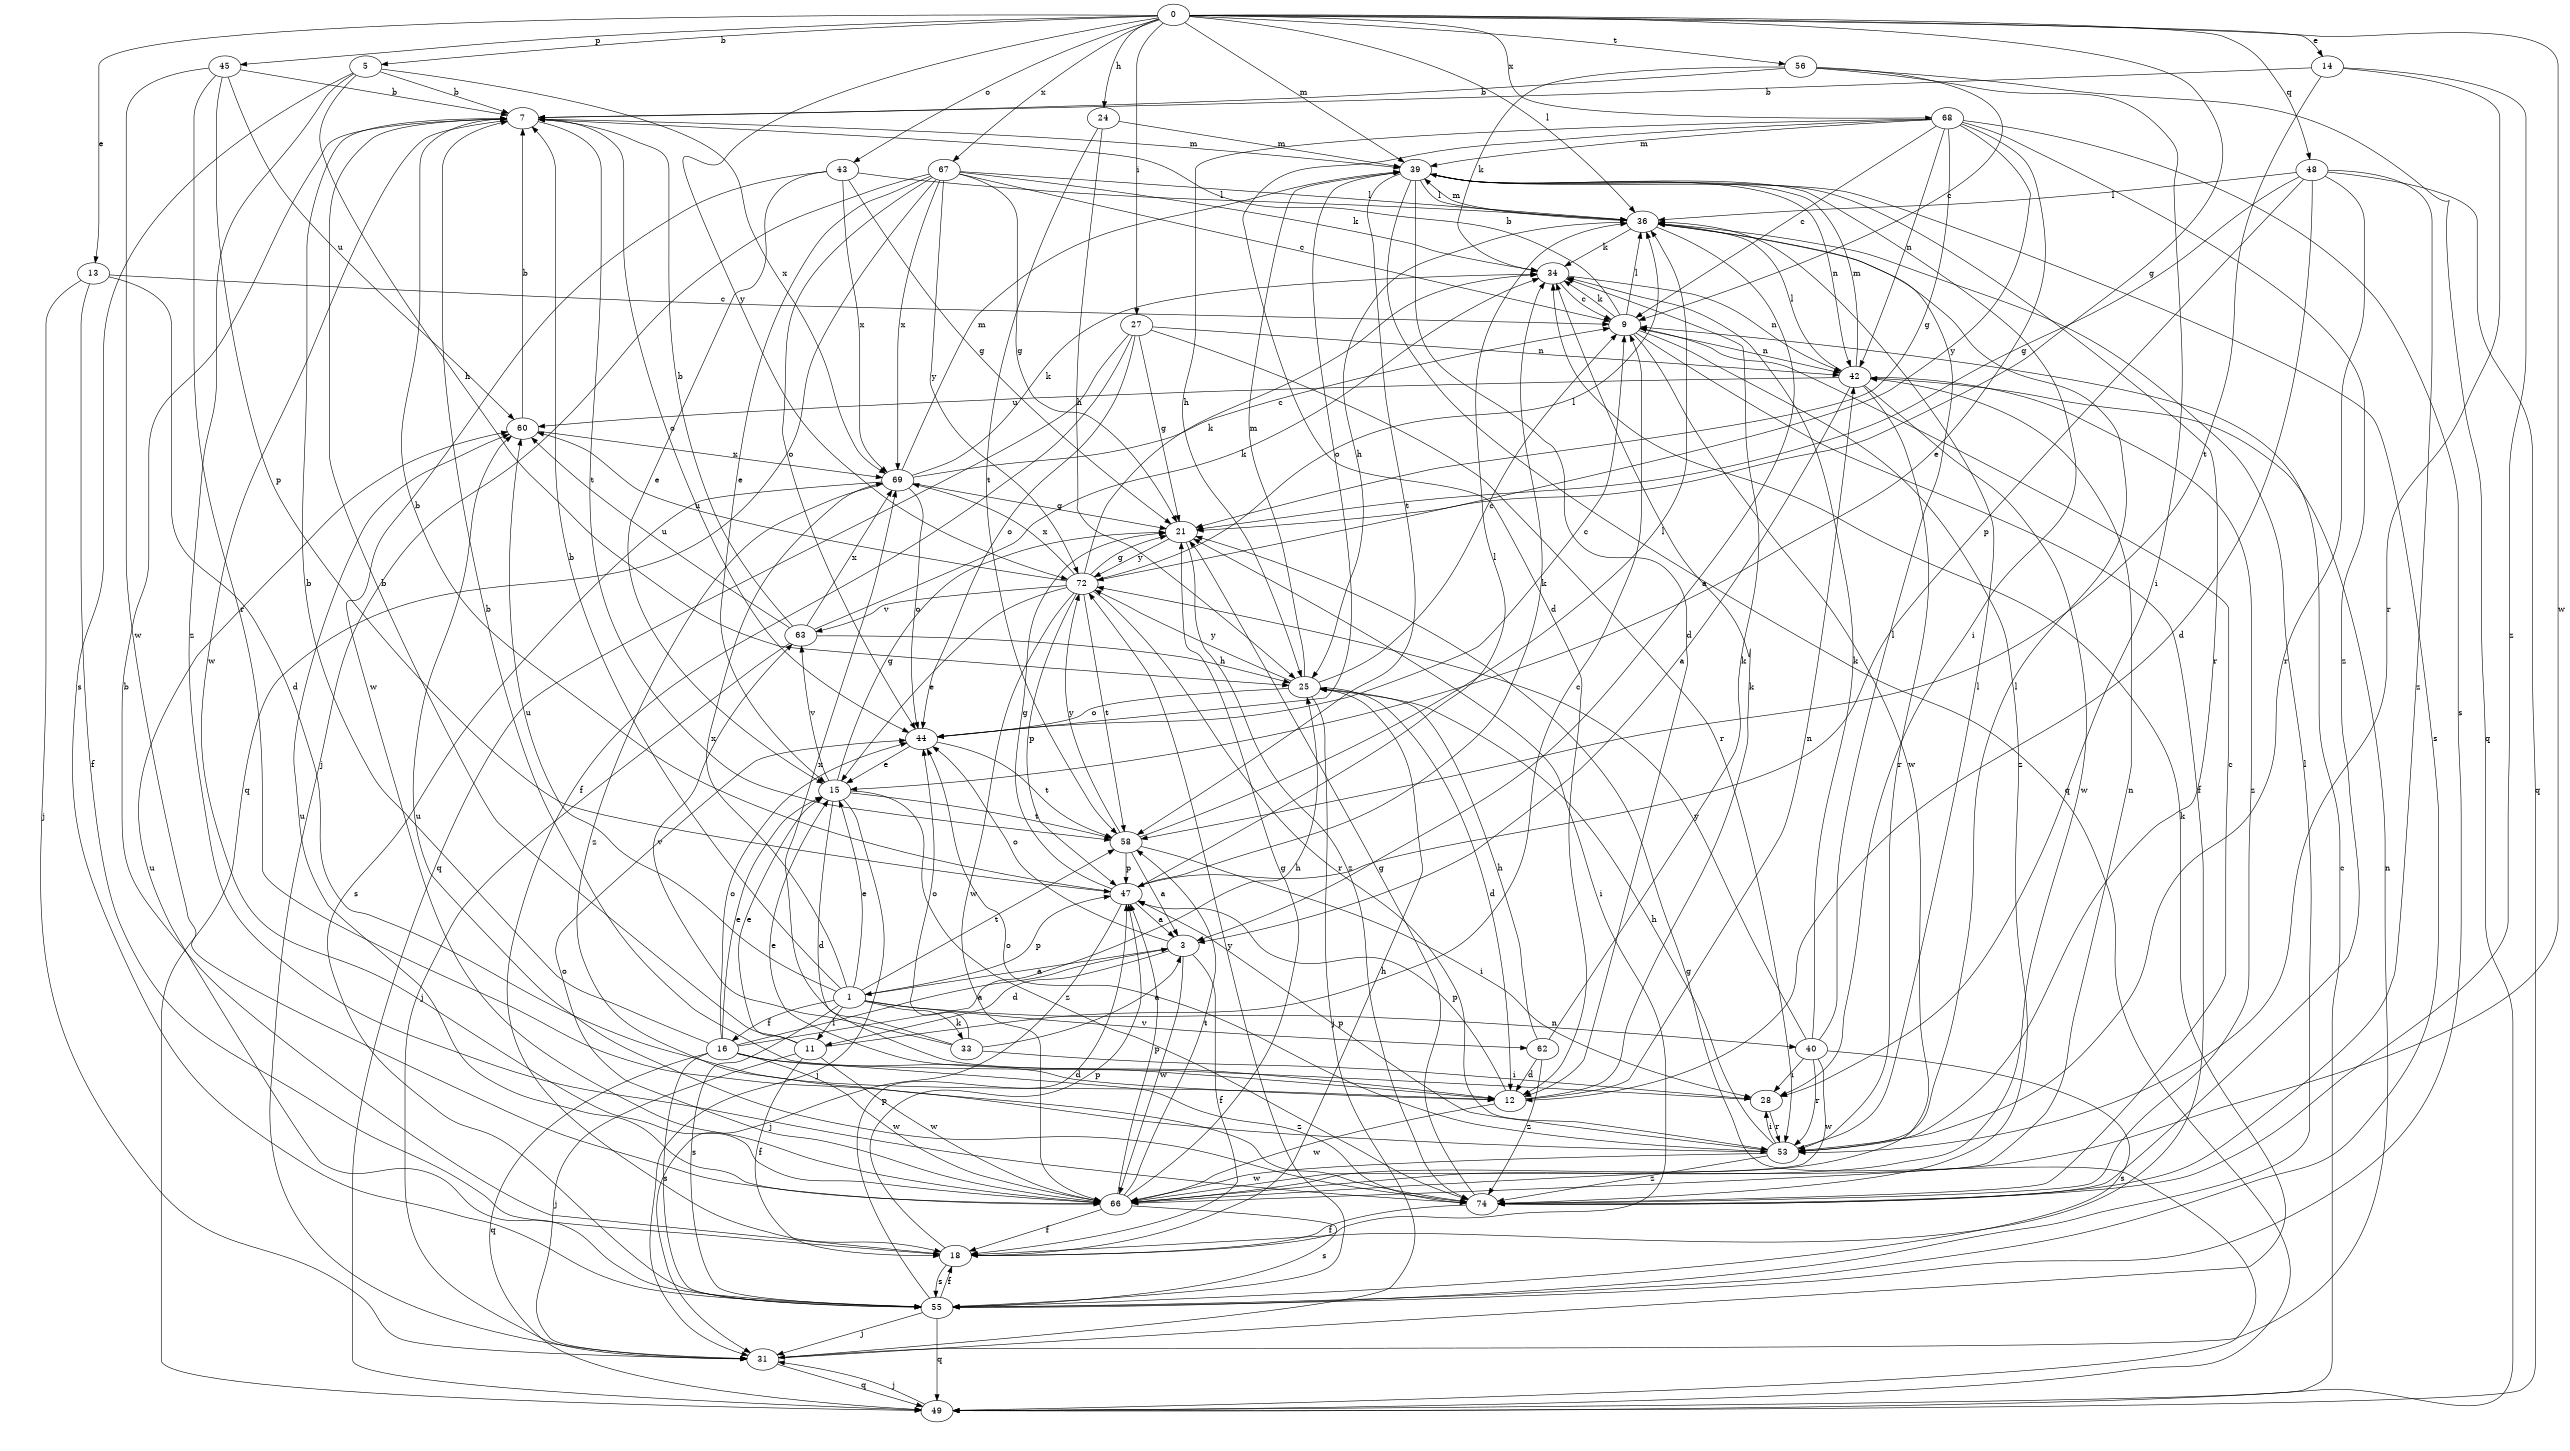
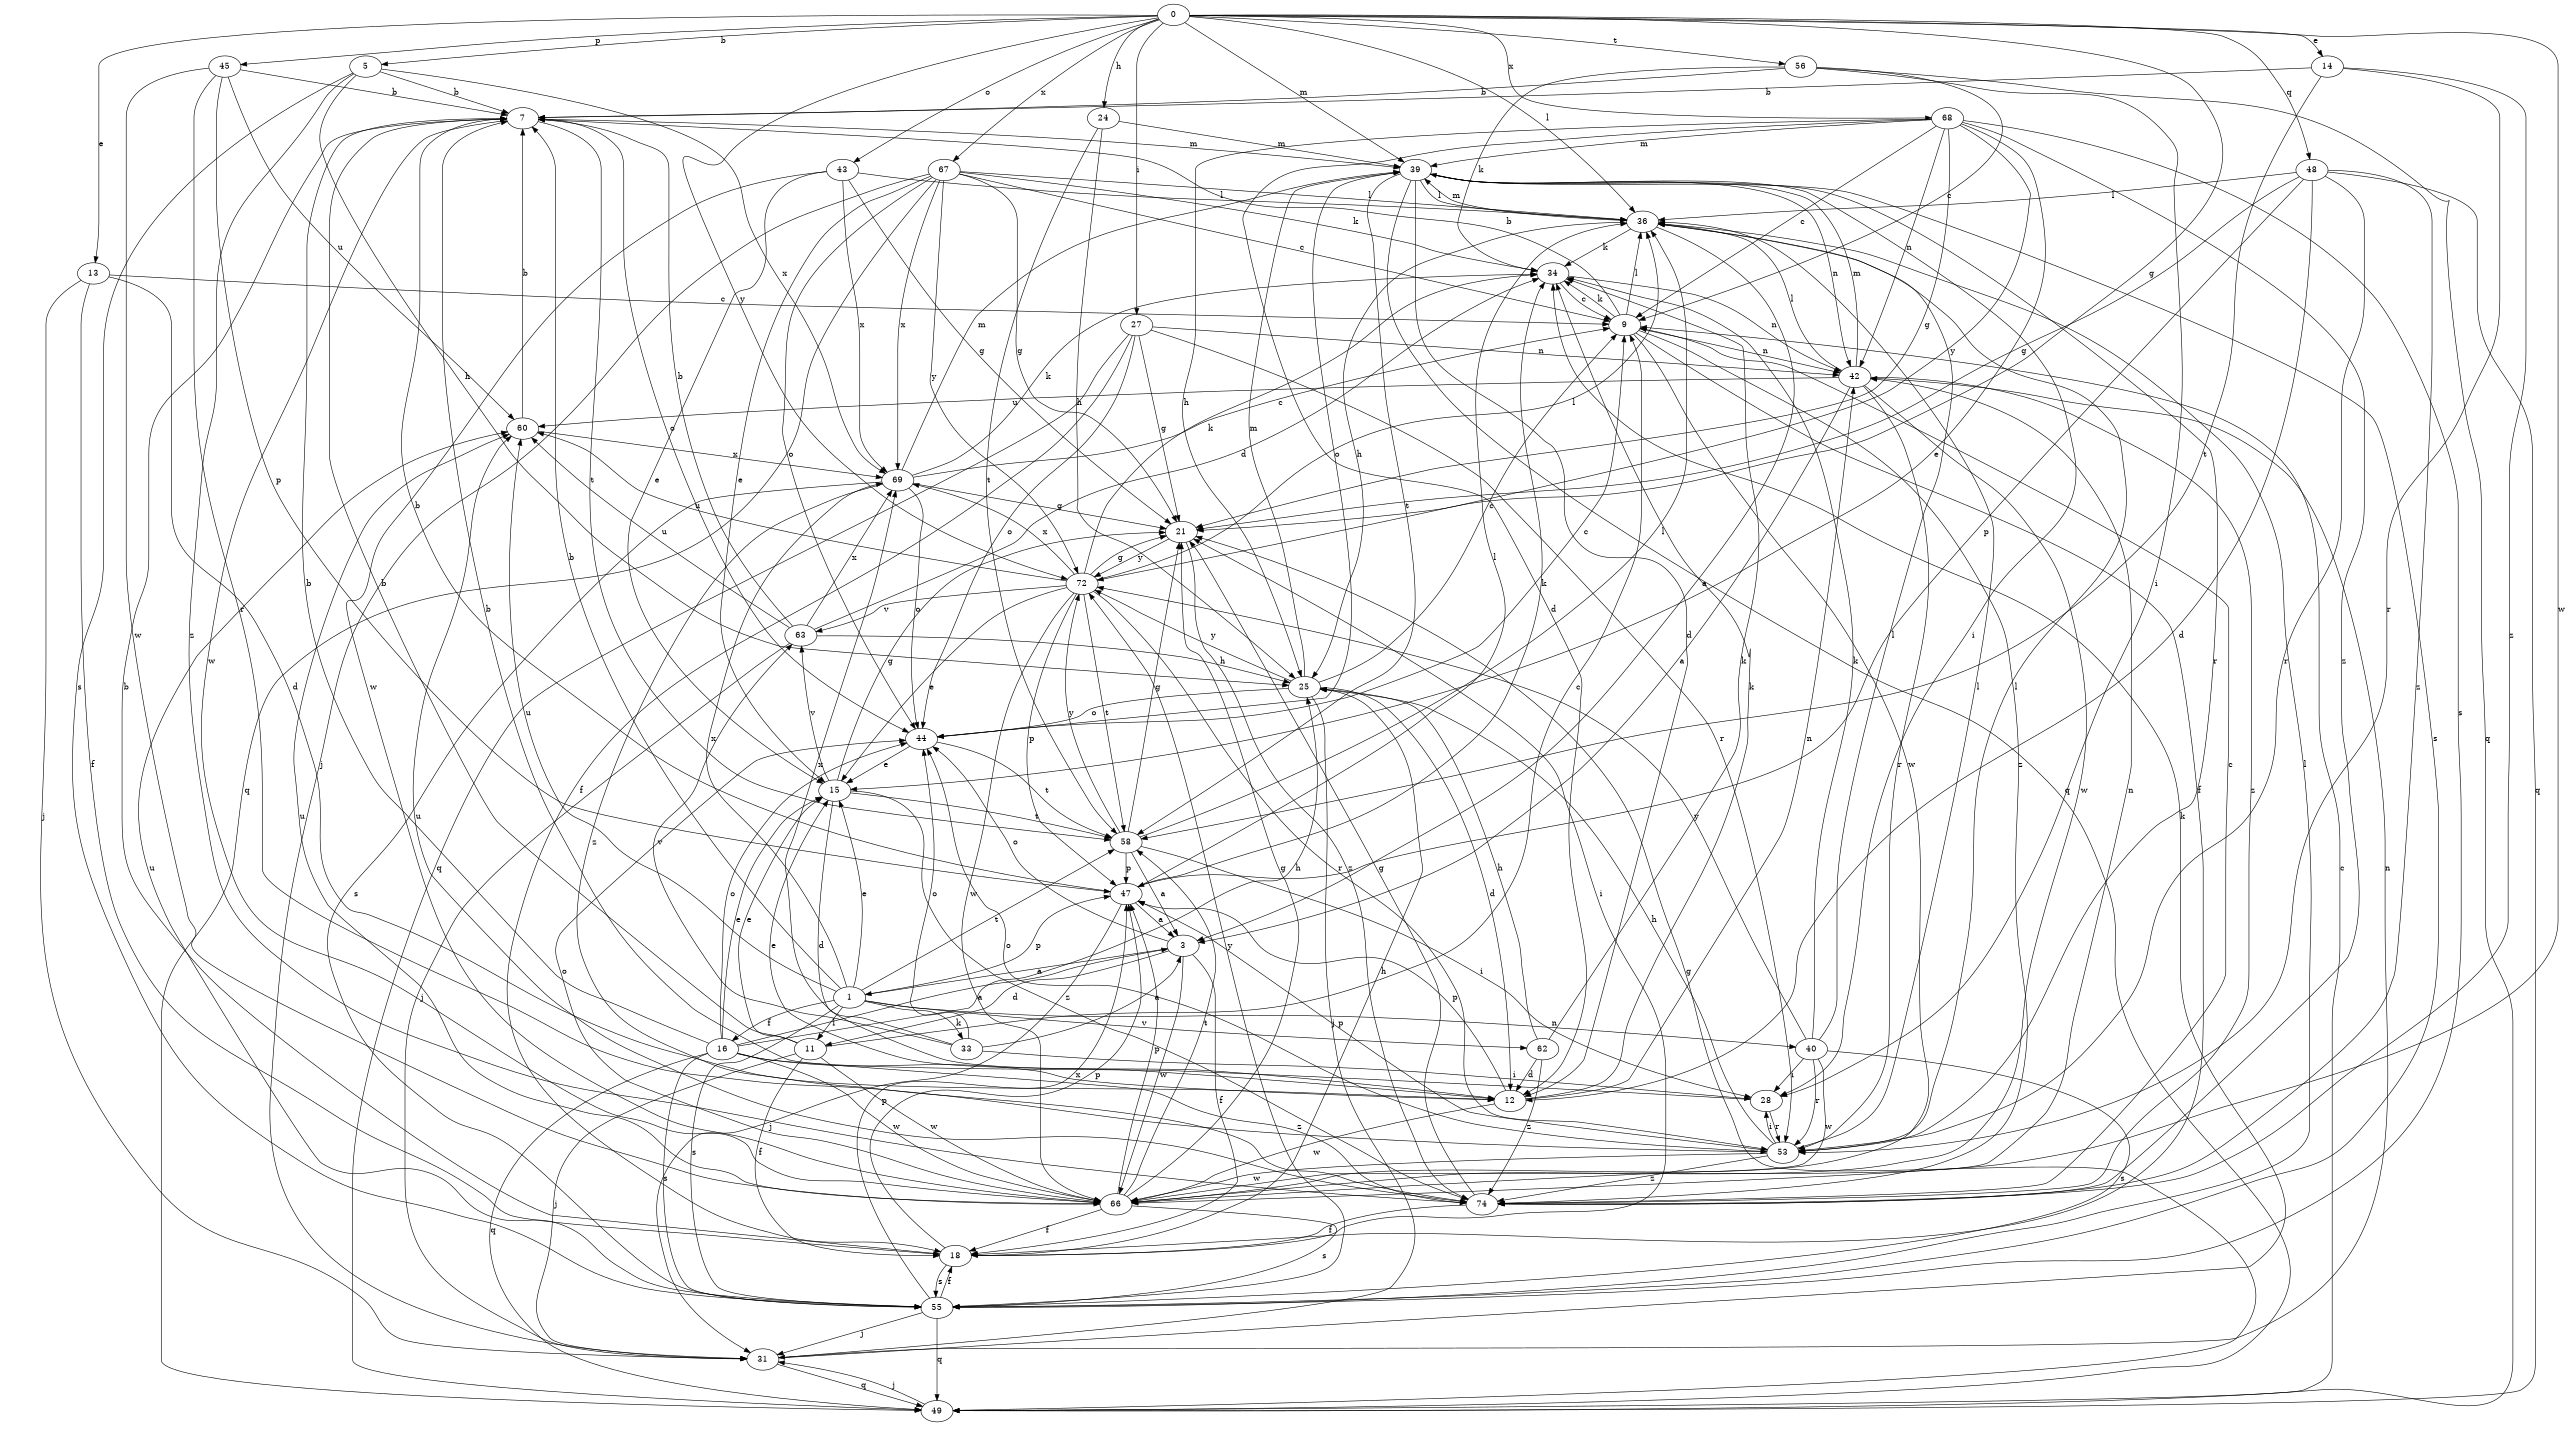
(1244, 454) -> (1244, 454)
(1024, 696) -> (1150, 704)
(1079, 1075) -> (1079, 1075)
(758, 1089) -> none
